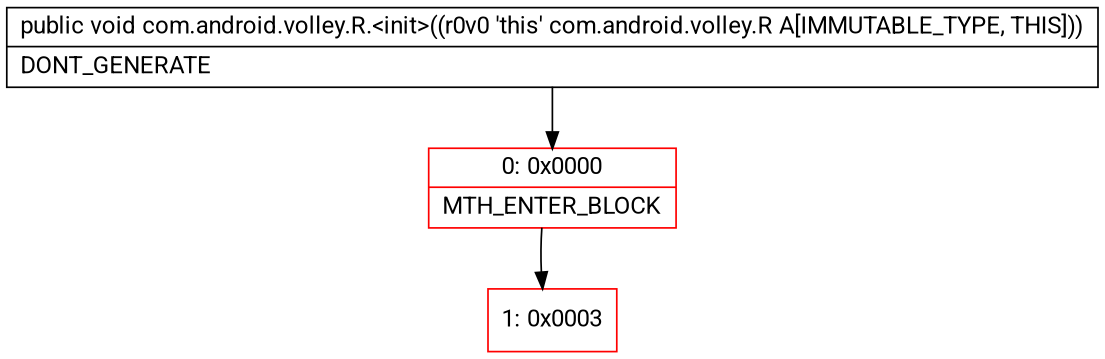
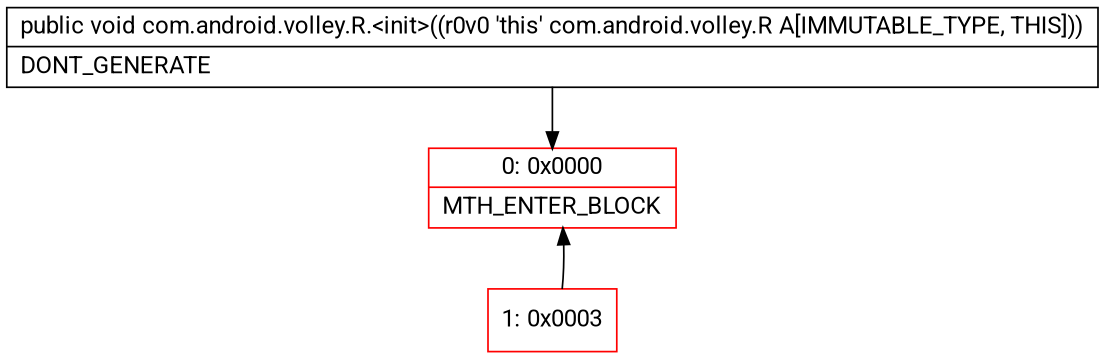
(541, 250) -> (564, 267)
